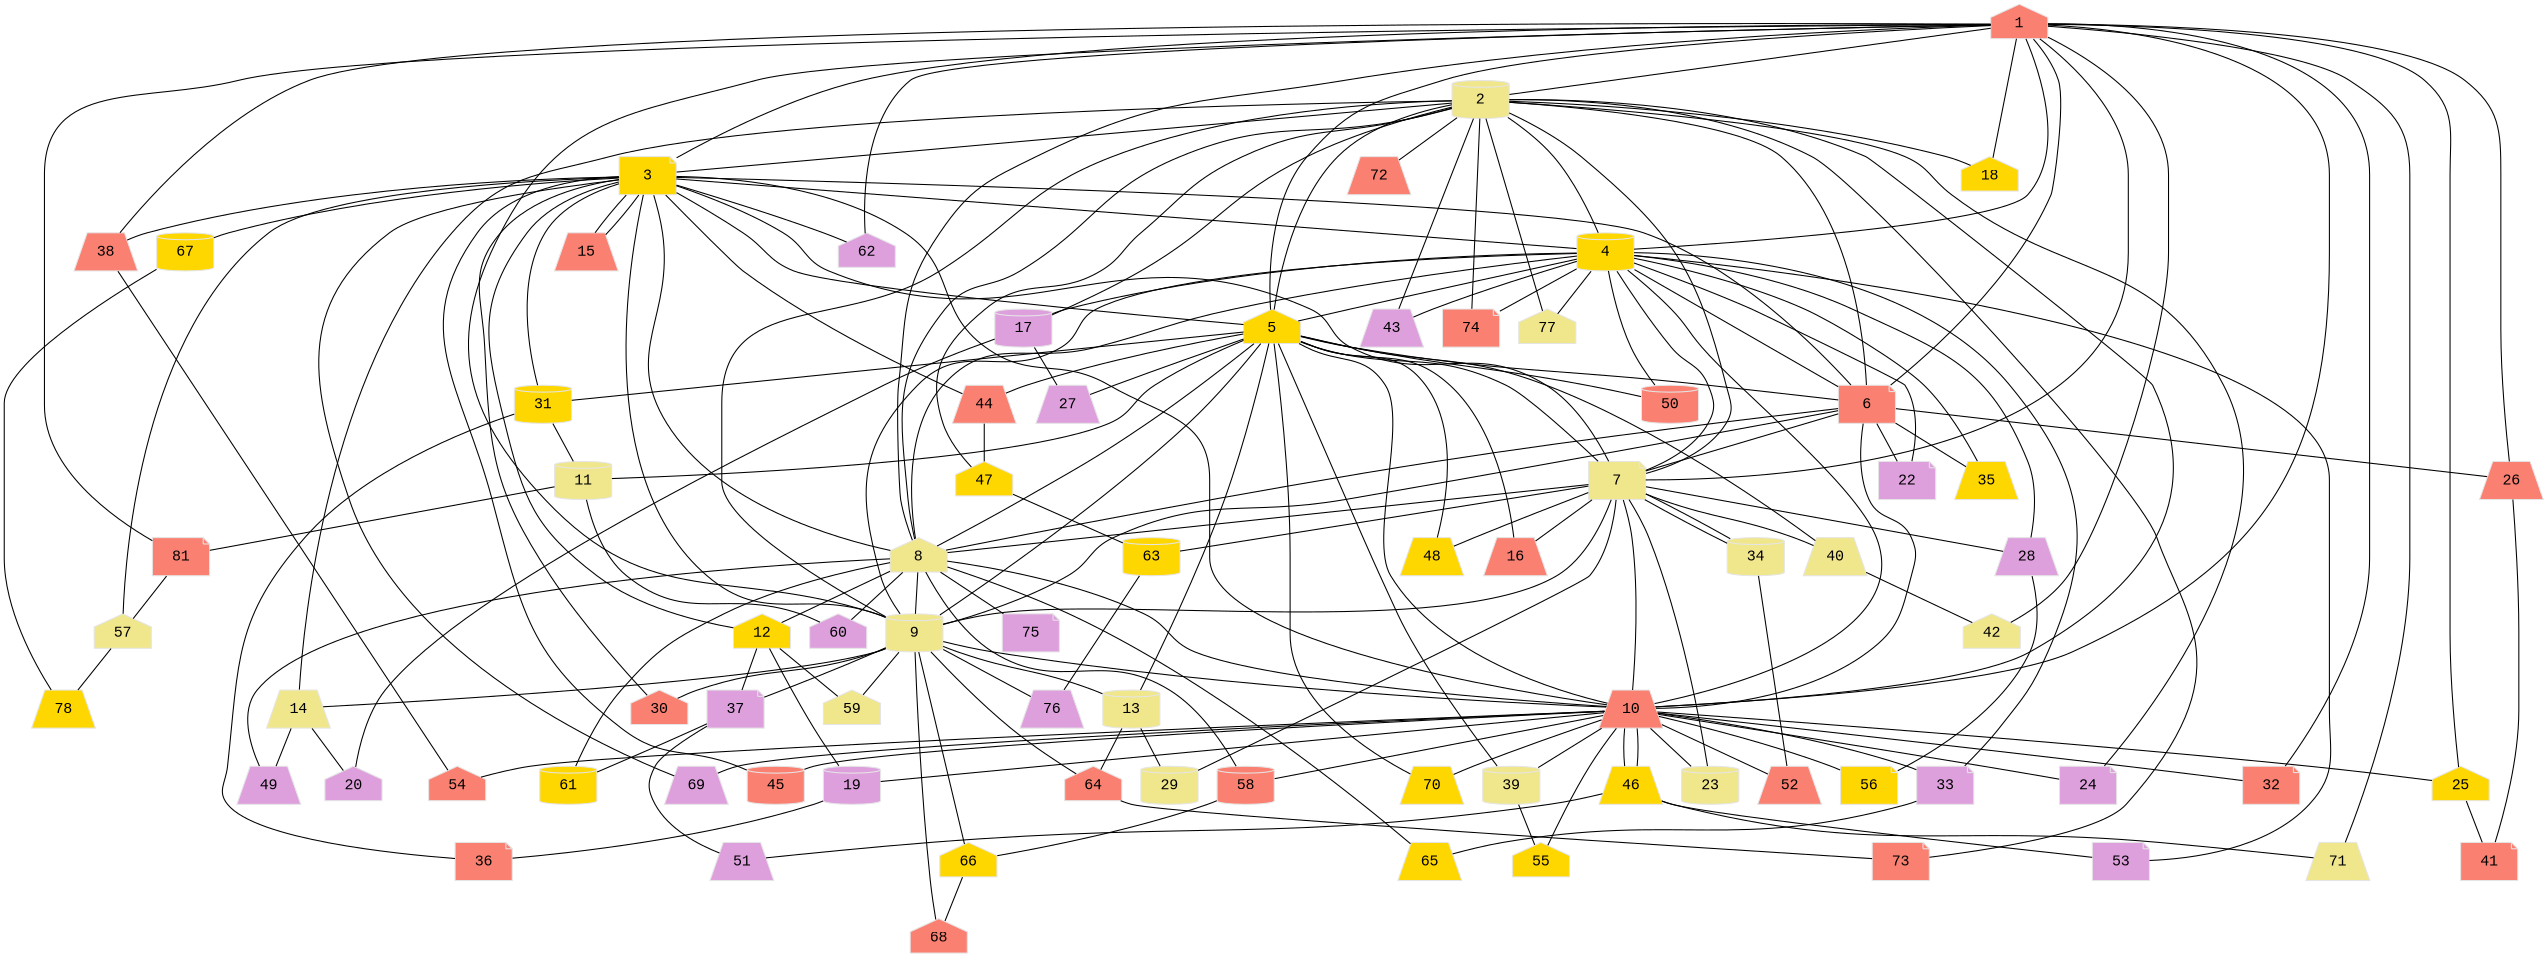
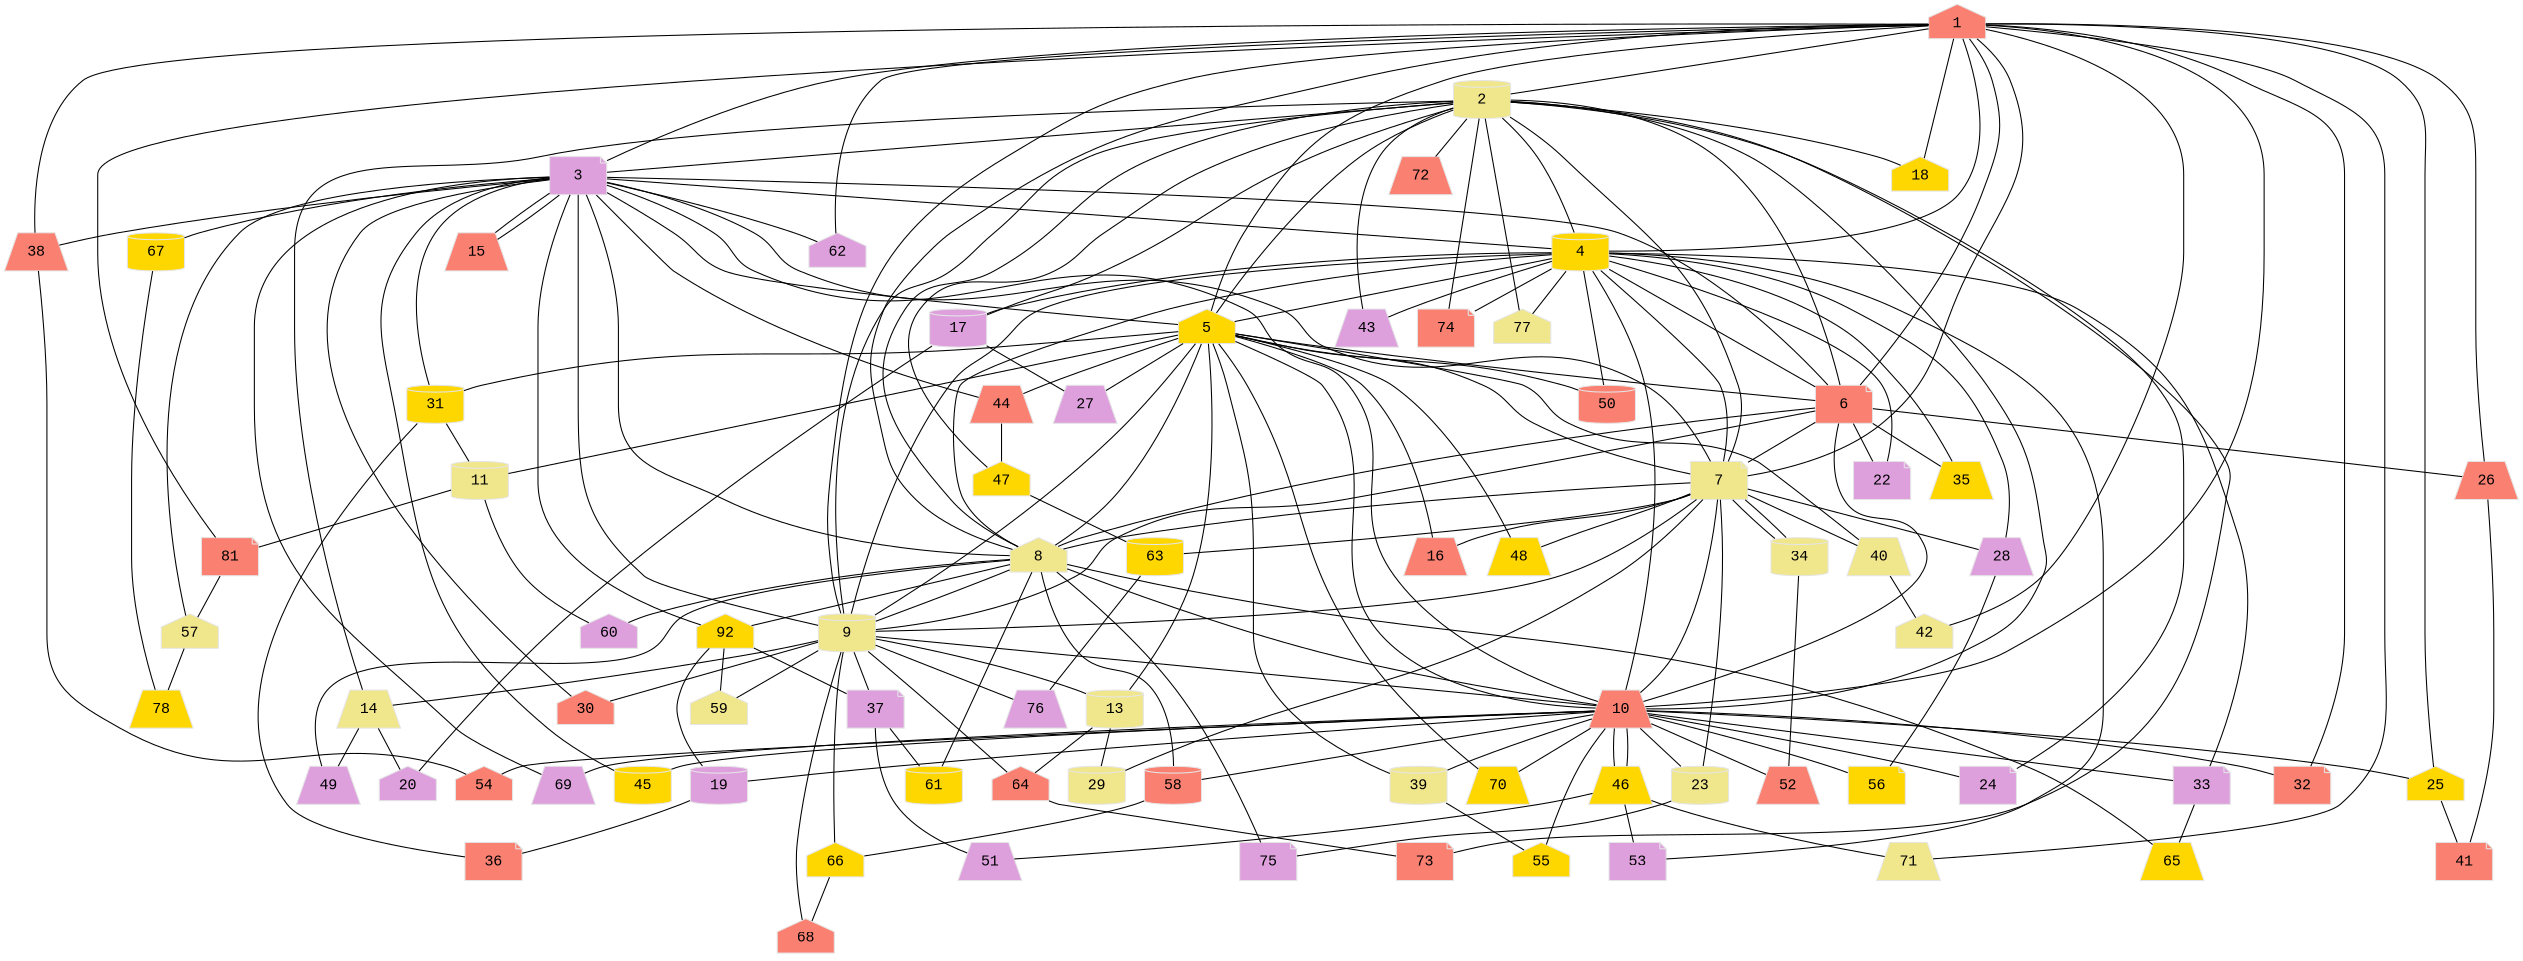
(648, 176) -> (578, 176)
(762, 633) -> (725, 633)
(776, 785) -> (643, 785)
none -> (1476, 833)
